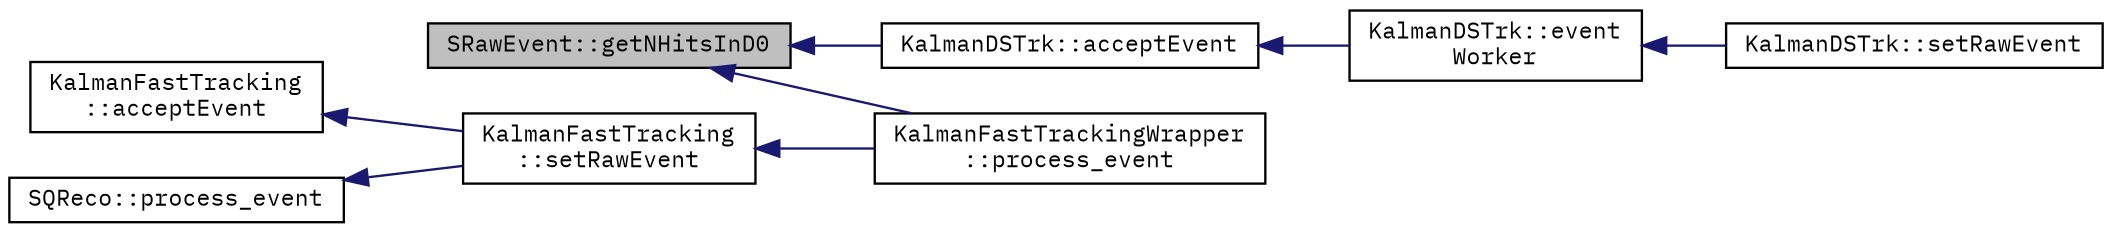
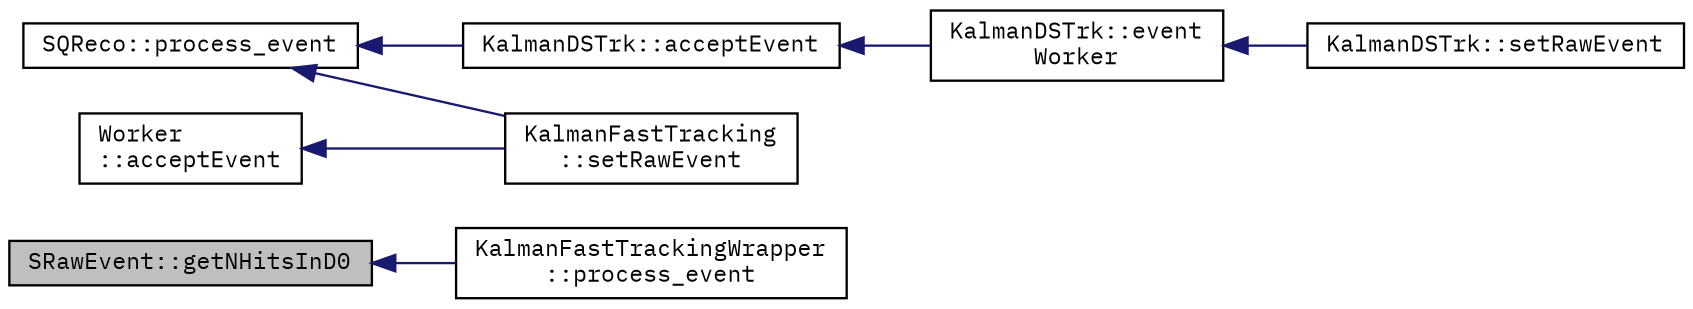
(848, 46) -> (423, 46)
(177, 97) -> (191, 149)
(827, 149) -> none
